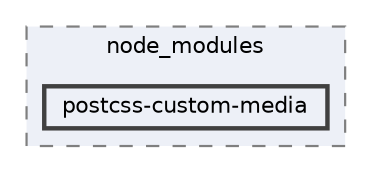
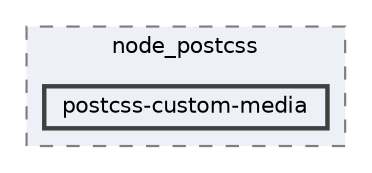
(186, 48) -> (186, 48)
